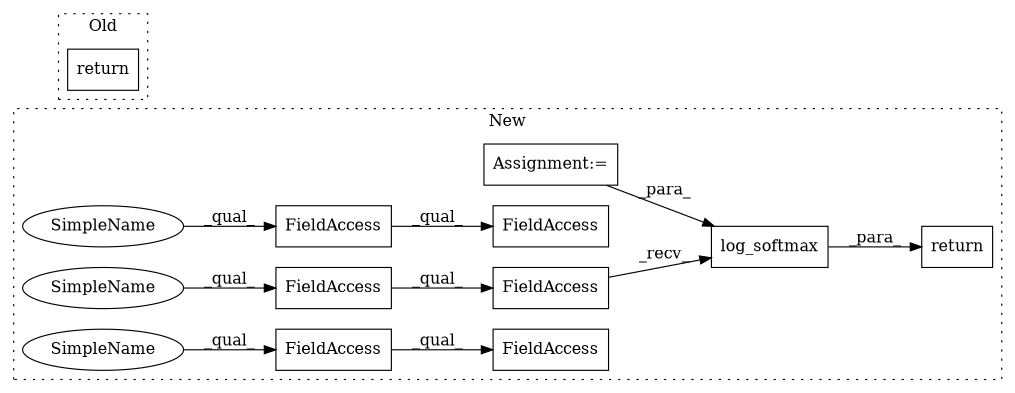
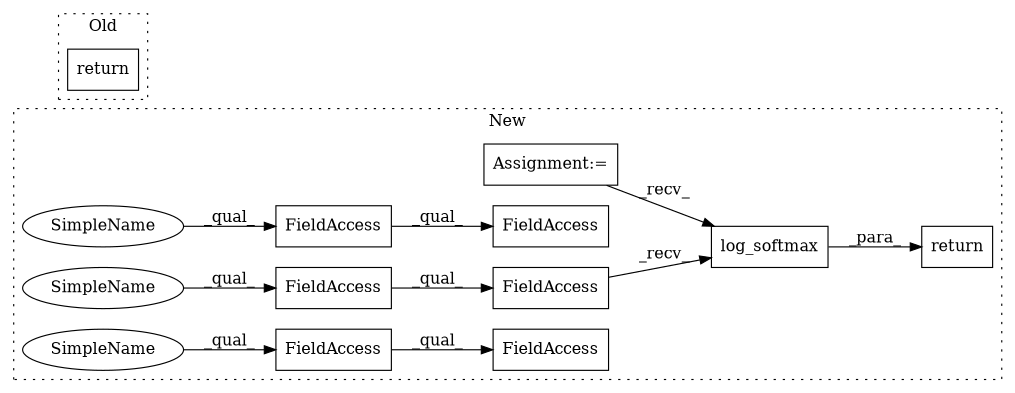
(665, 190) -> (665, 190)
